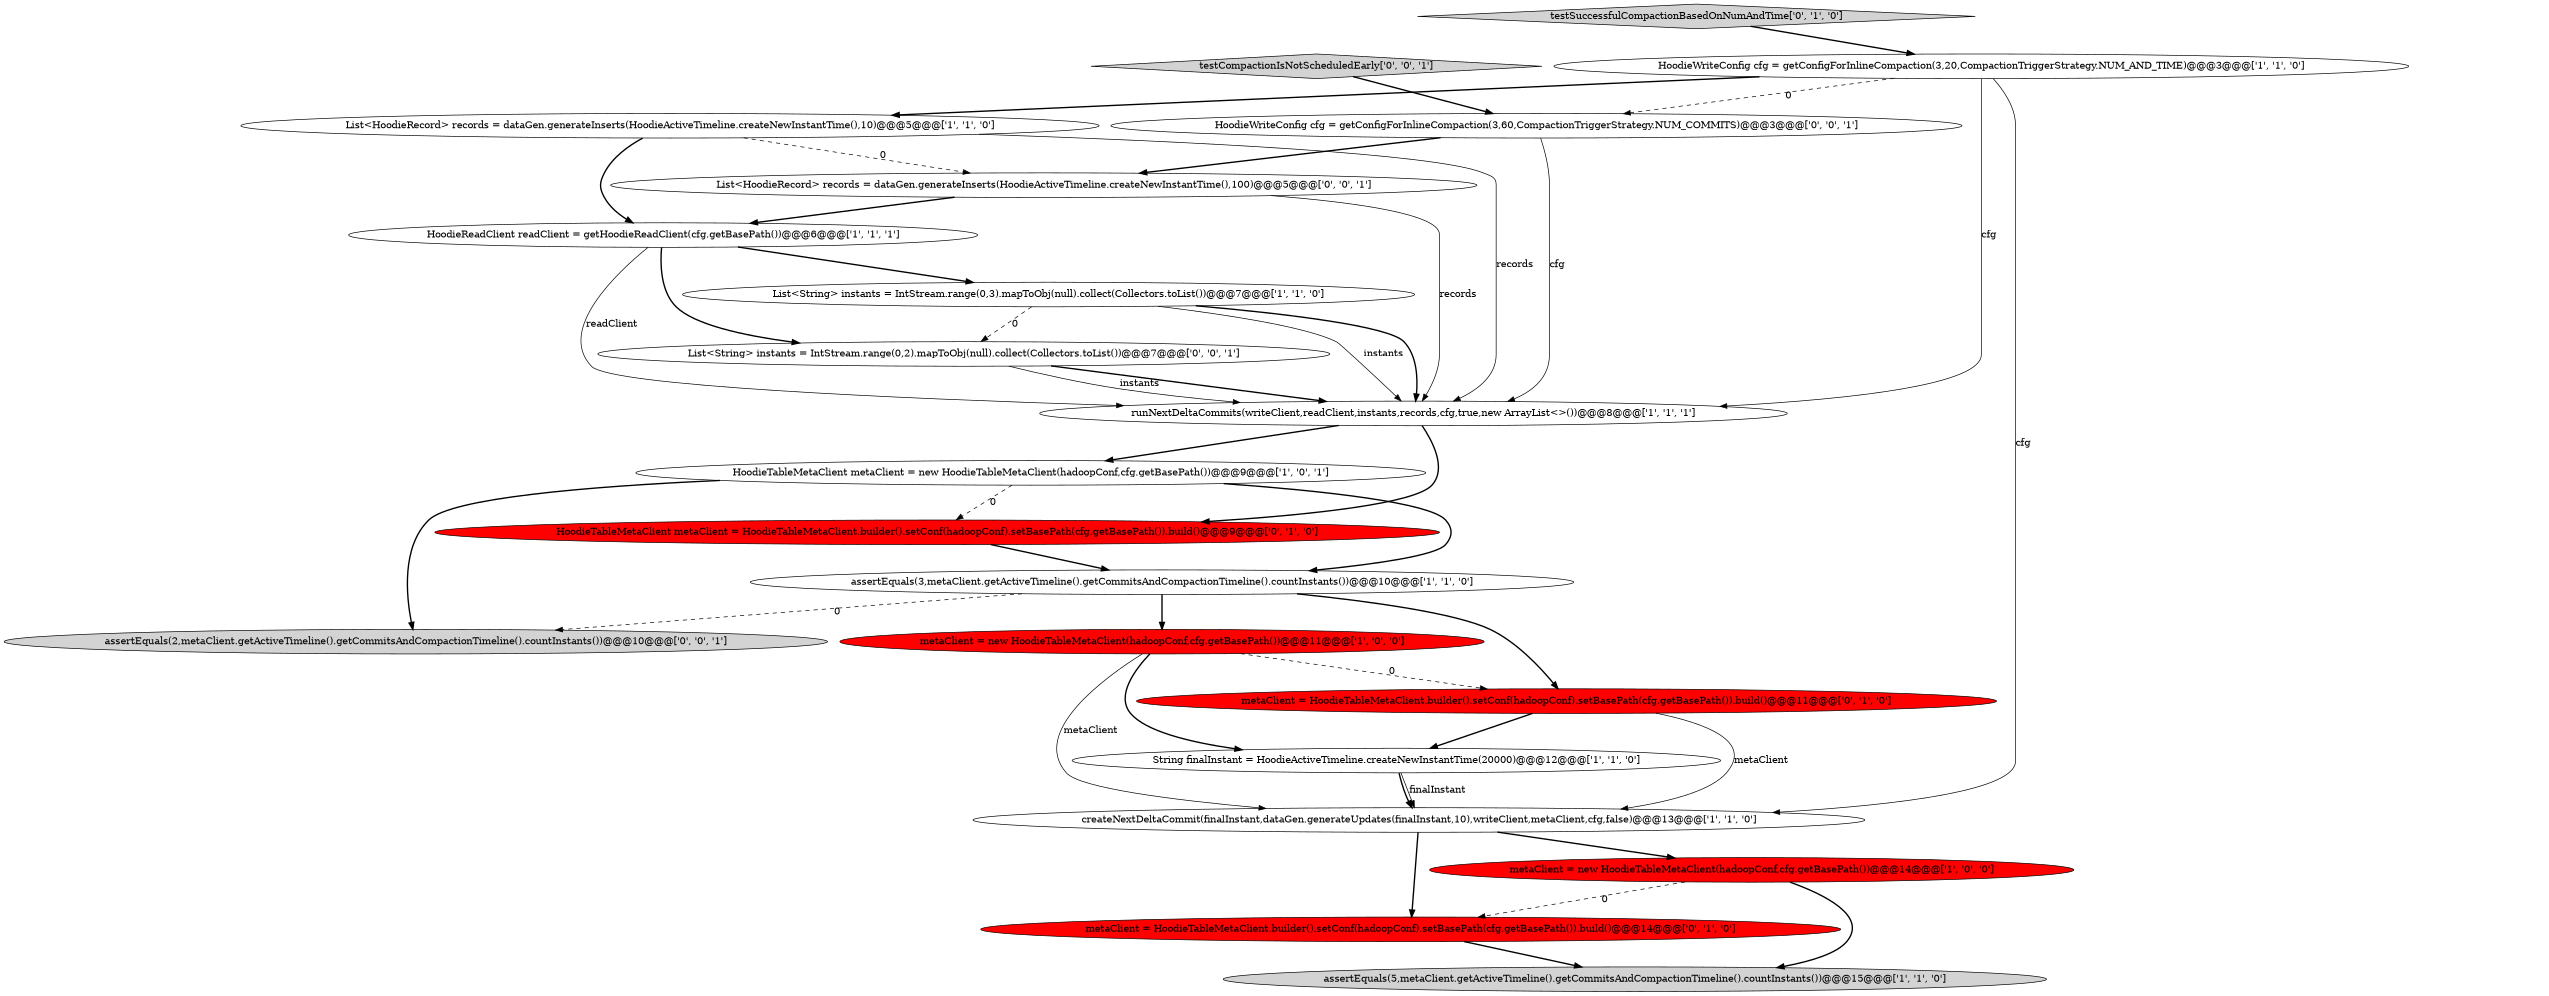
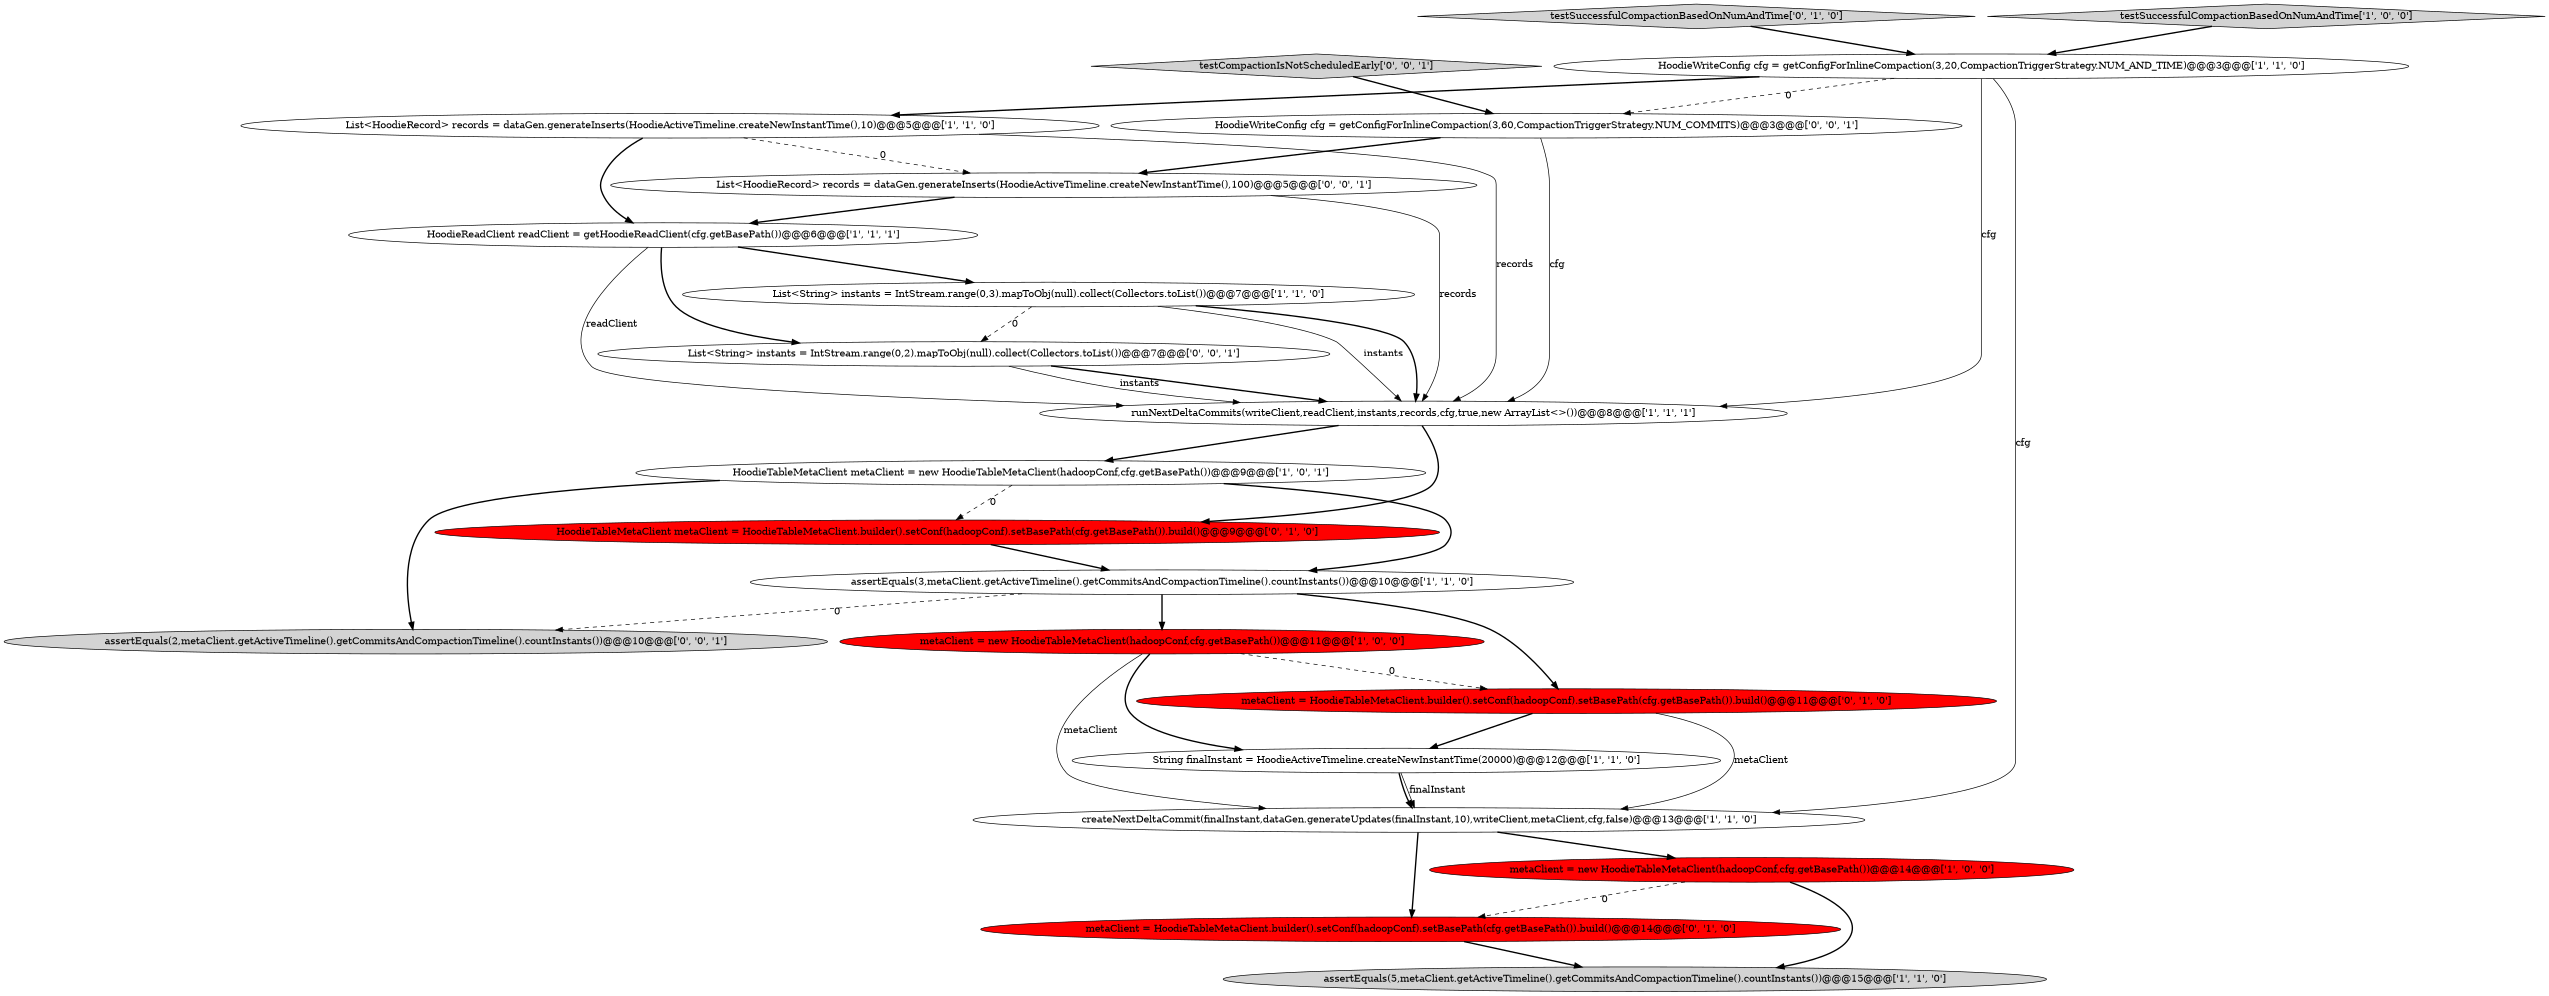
none -> (2266, 16)
